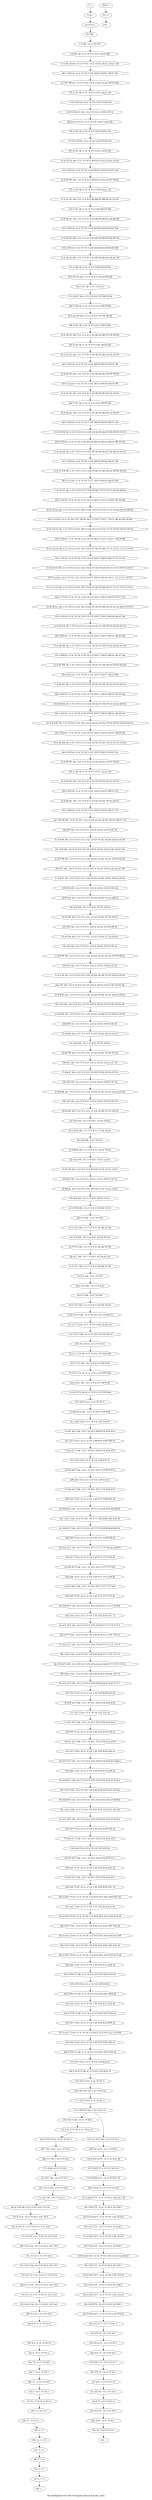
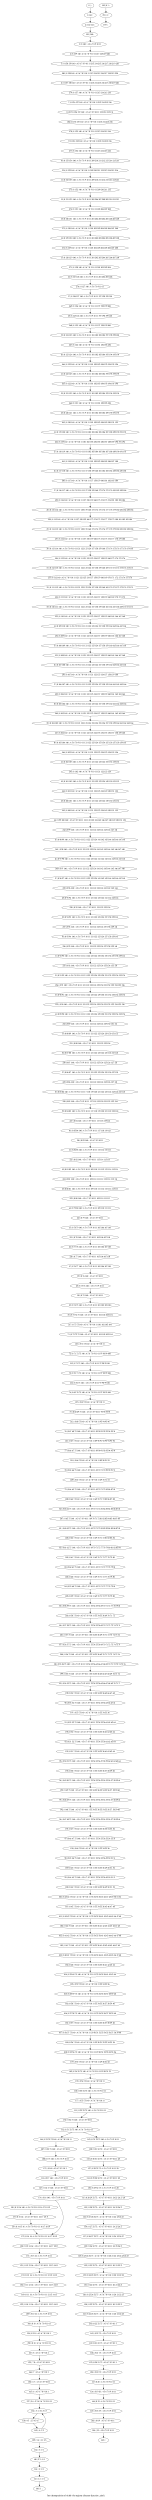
(102, 2123) -> (90, 2134)
(42, 2202) -> (63, 2218)
none -> (39, 2334)
none -> (36, 2415)
(39, 2435) -> (46, 2422)
